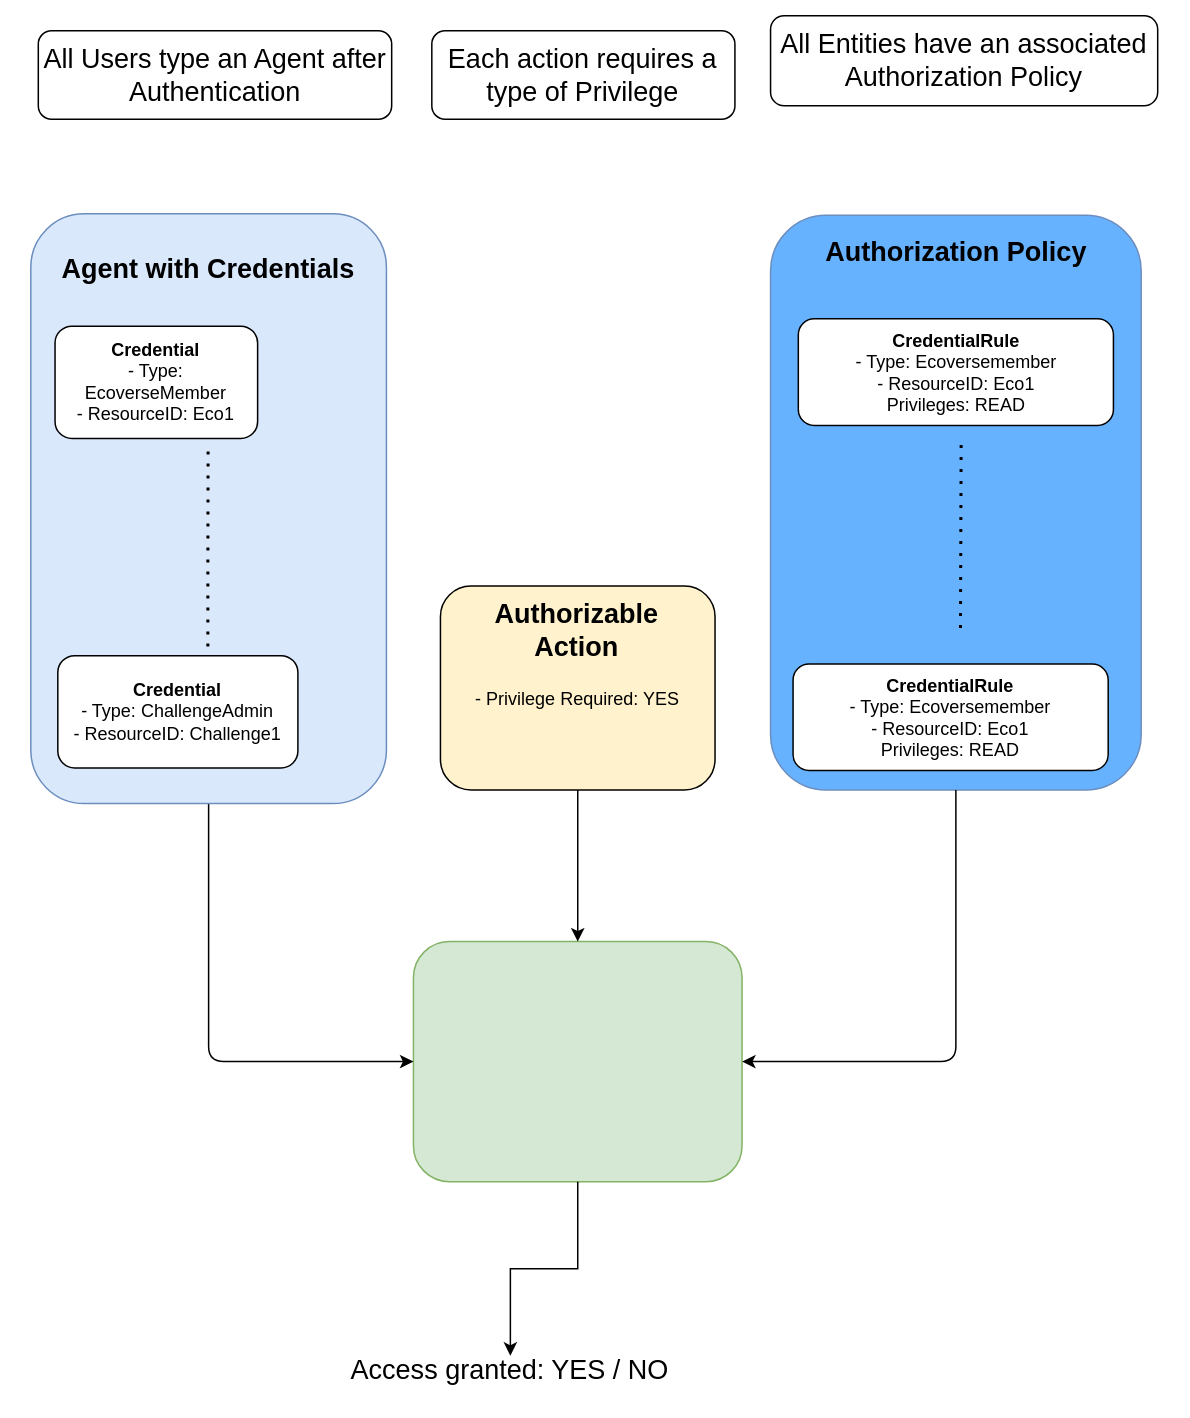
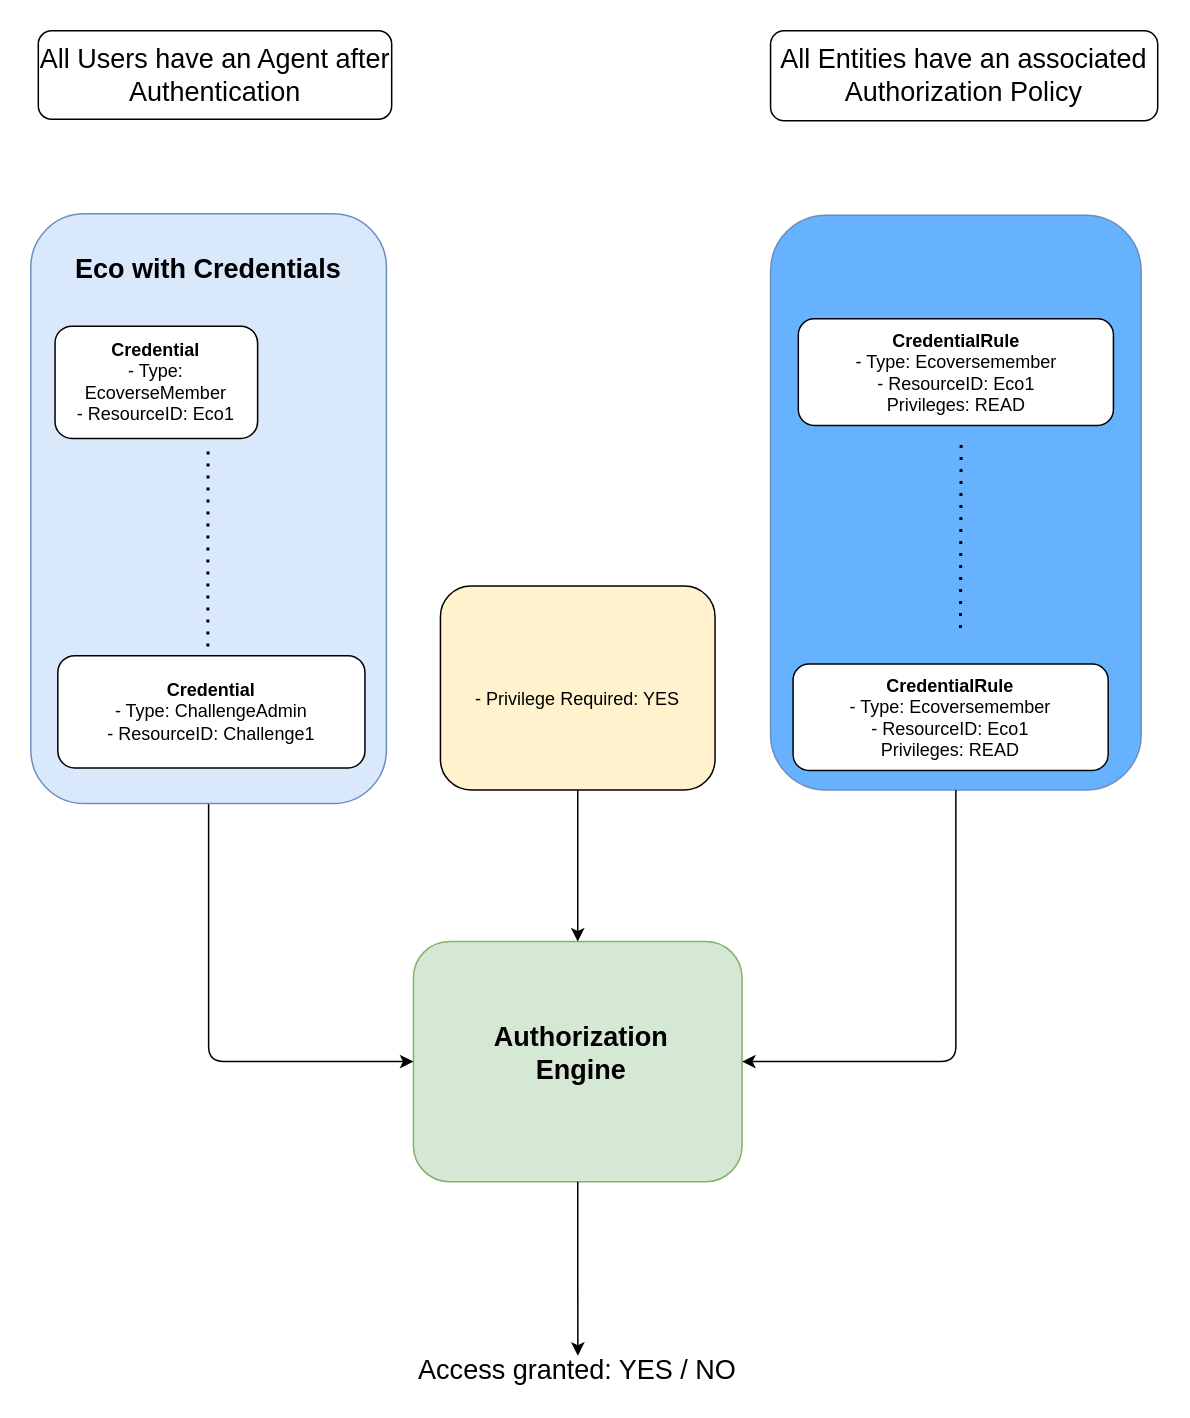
(964, 61) -> (964, 76)
(583, 75) -> none
(215, 76) -> (215, 76)
(956, 253) -> none
(209, 269) -> (209, 269)
(577, 631) -> none
(178, 712) -> (211, 712)
none -> (581, 1053)
(510, 1370) -> (578, 1370)
